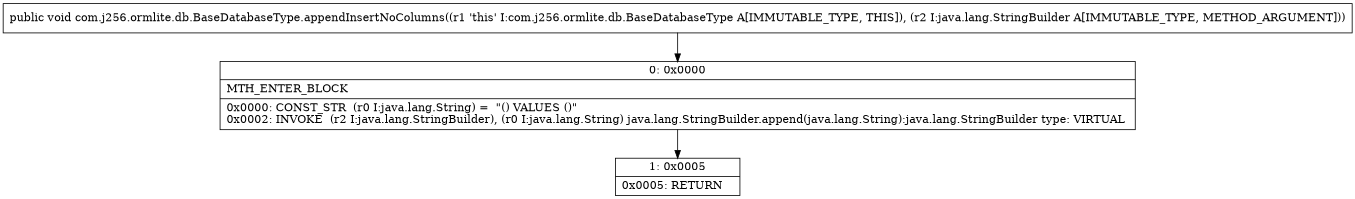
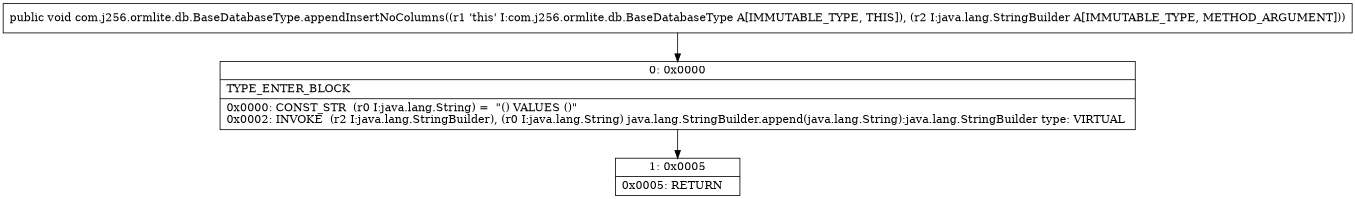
(287, 89) -> (289, 89)
